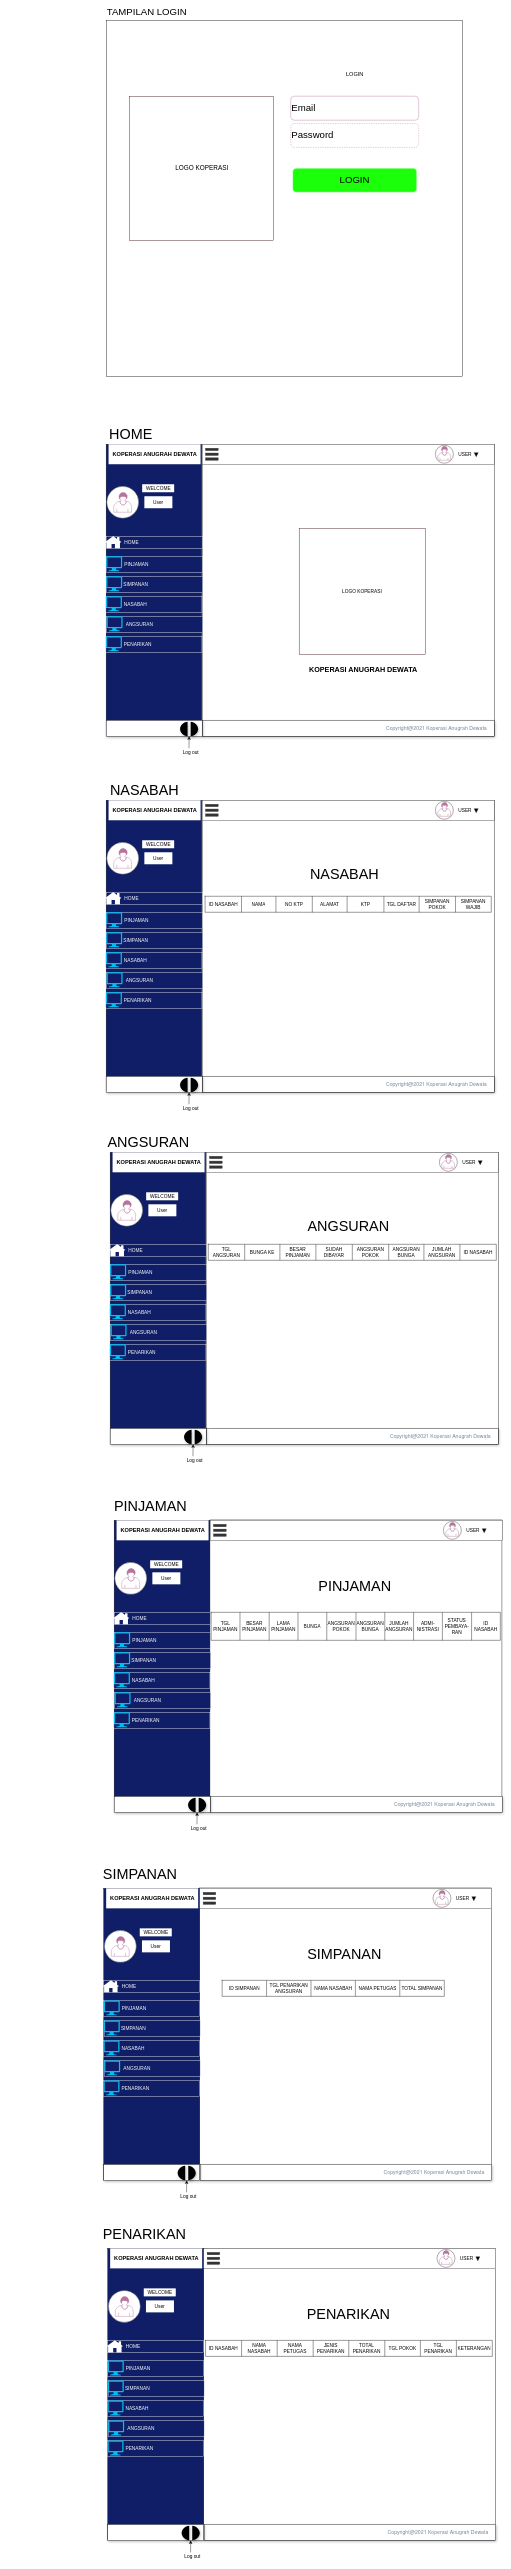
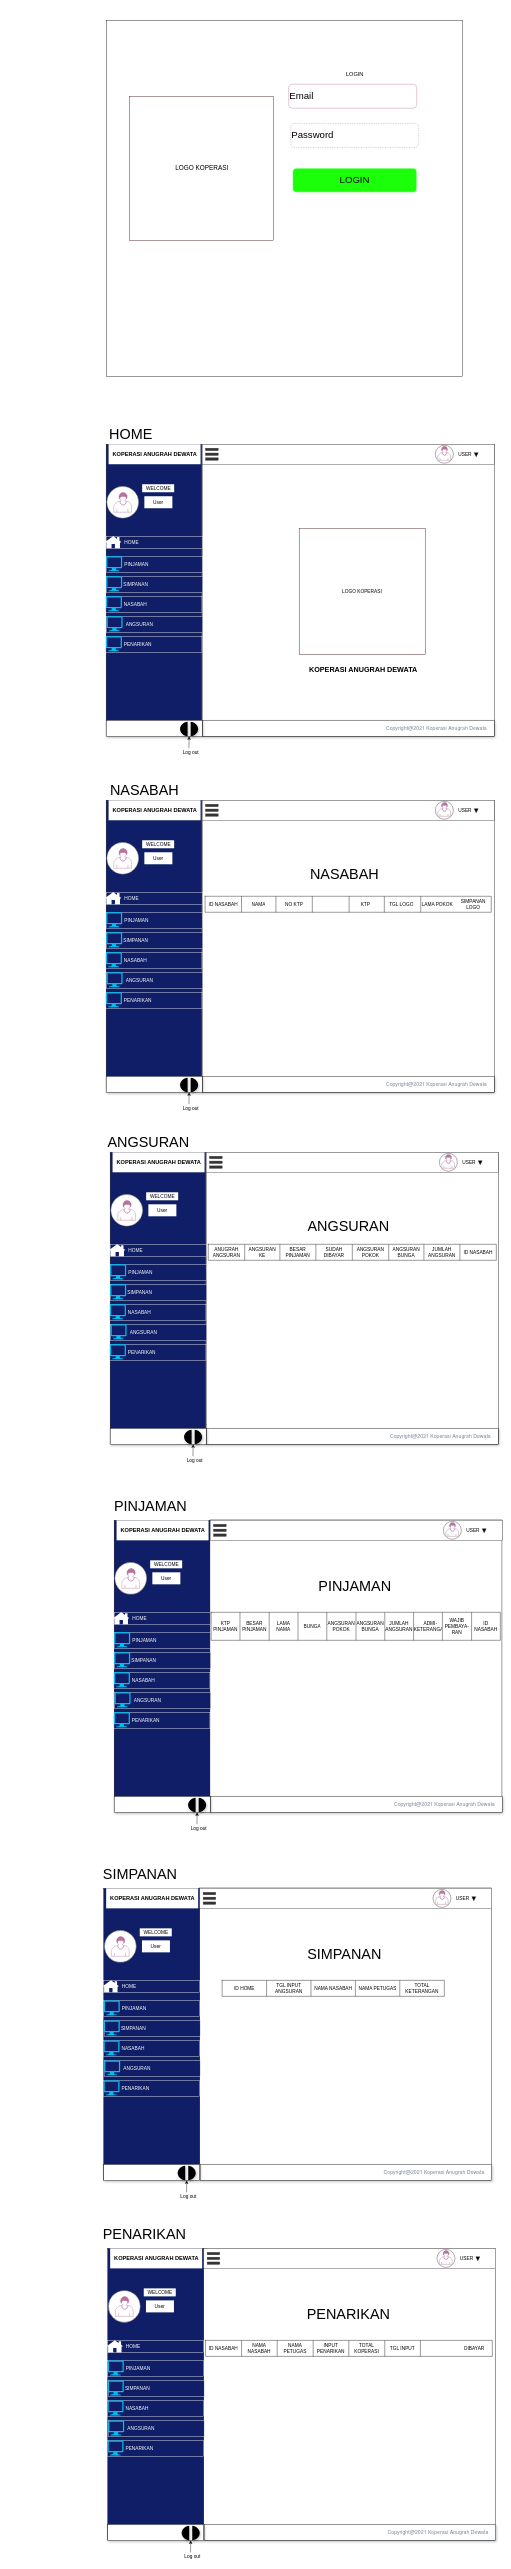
(147, 12) -> none
(355, 108) -> (353, 96)
(330, 904) -> none
(401, 904) -> (401, 904)
(437, 904) -> (437, 904)
(473, 904) -> (473, 904)
(226, 1252) -> (226, 1252)
(262, 1252) -> (262, 1252)
(225, 1626) -> (225, 1626)
(283, 1626) -> (283, 1626)
(428, 1626) -> (428, 1626)
(457, 1626) -> (457, 1626)
(244, 1988) -> (244, 1988)
(289, 1988) -> (289, 1988)
(422, 1988) -> (422, 1988)
(331, 2348) -> (331, 2348)
(367, 2348) -> (367, 2348)
(402, 2348) -> (402, 2348)
(438, 2348) -> none
(474, 2348) -> (474, 2348)
